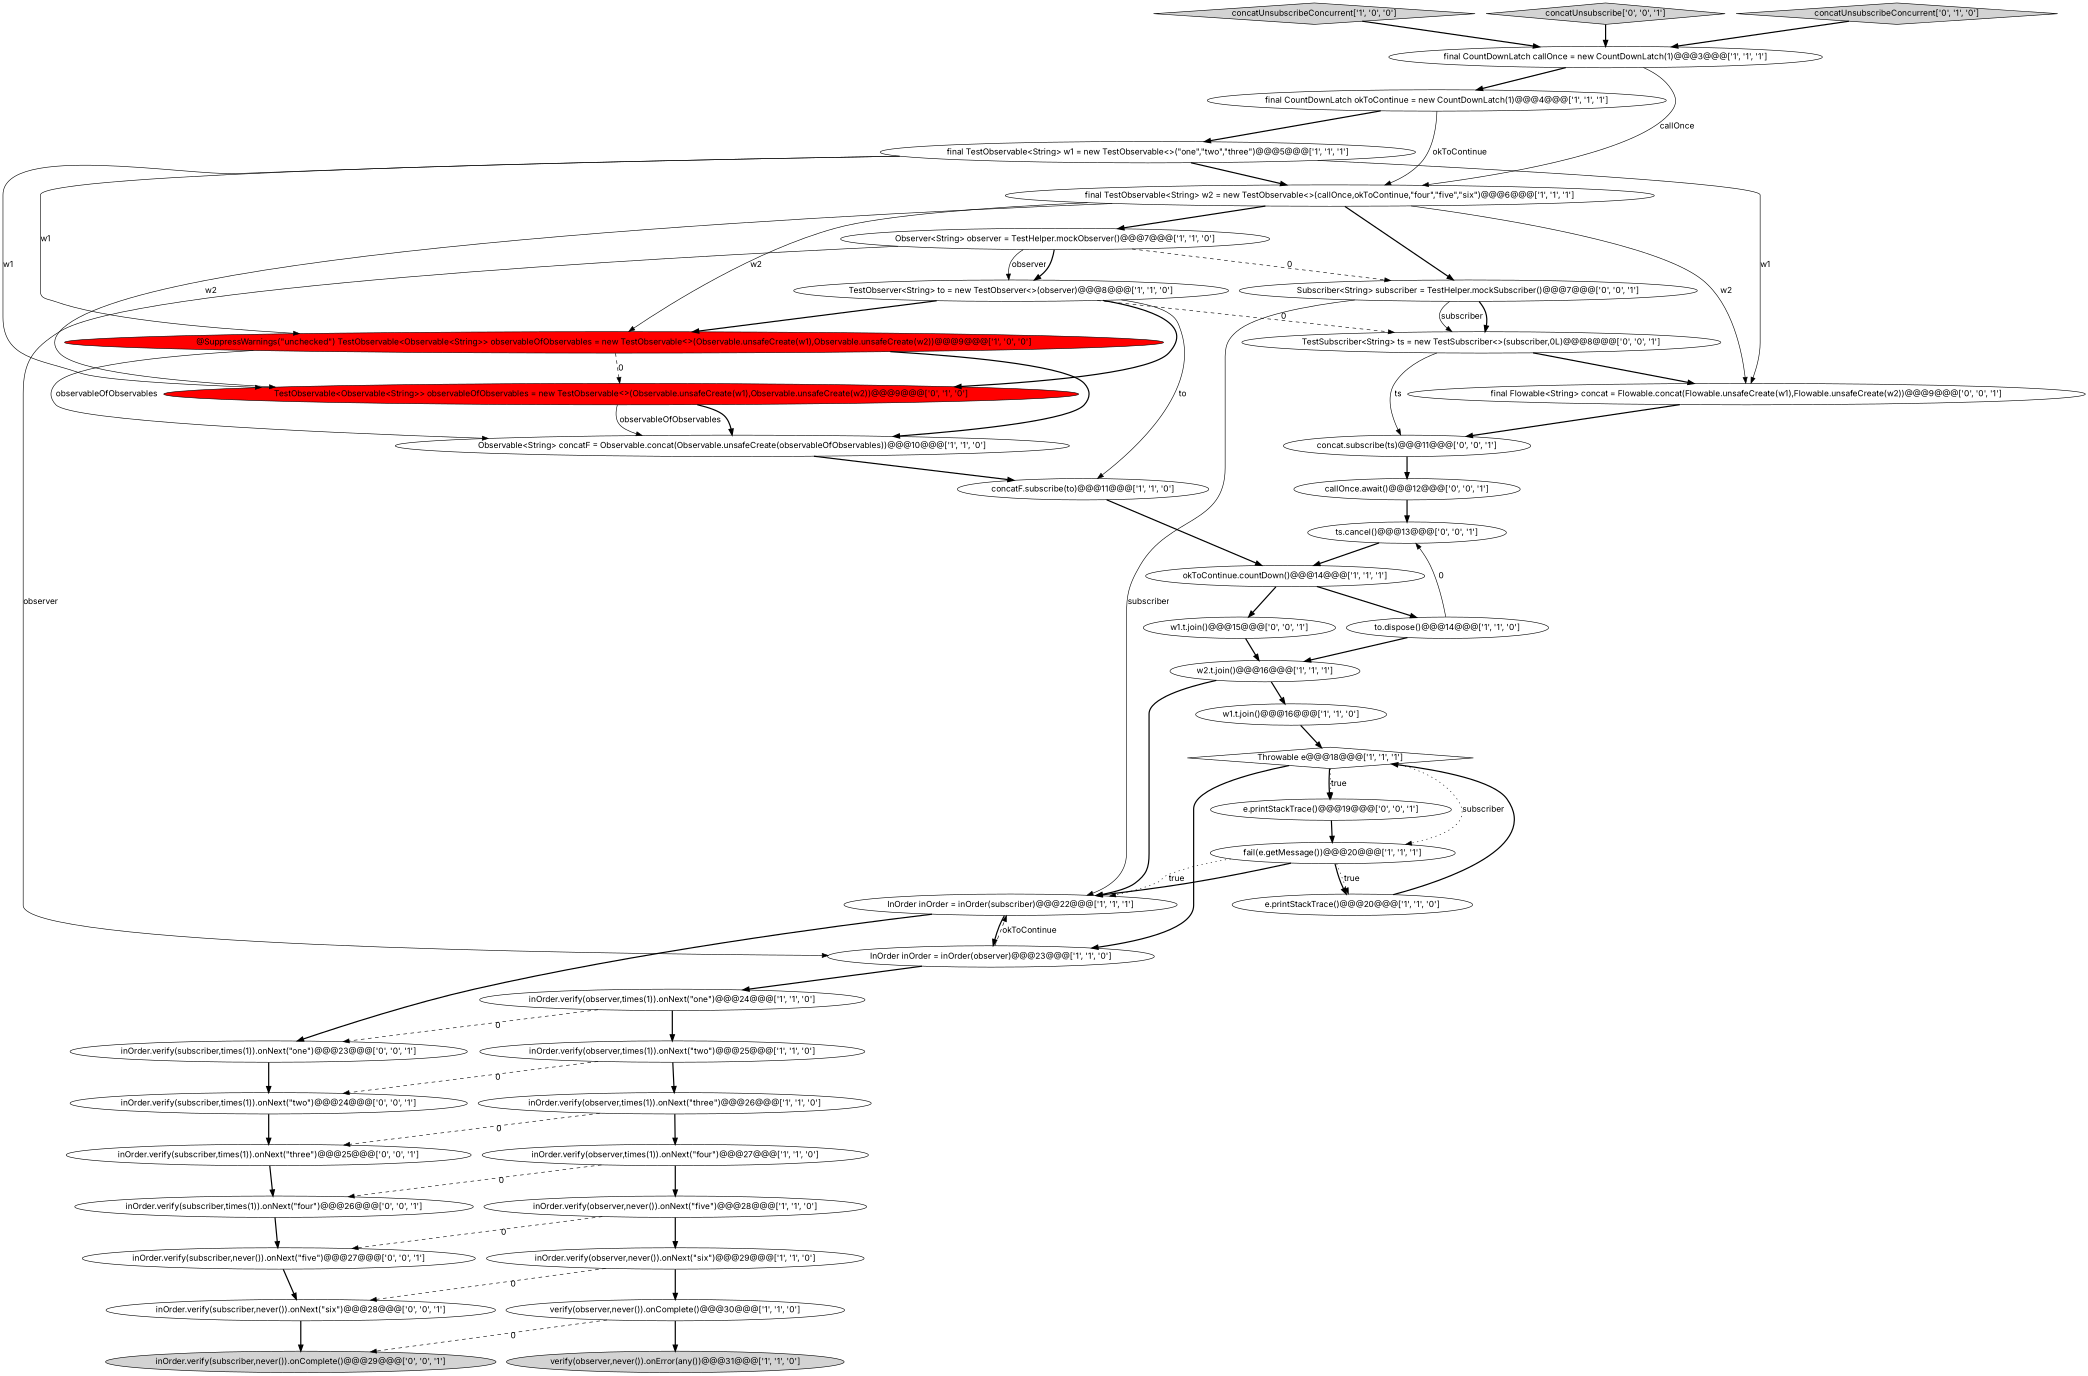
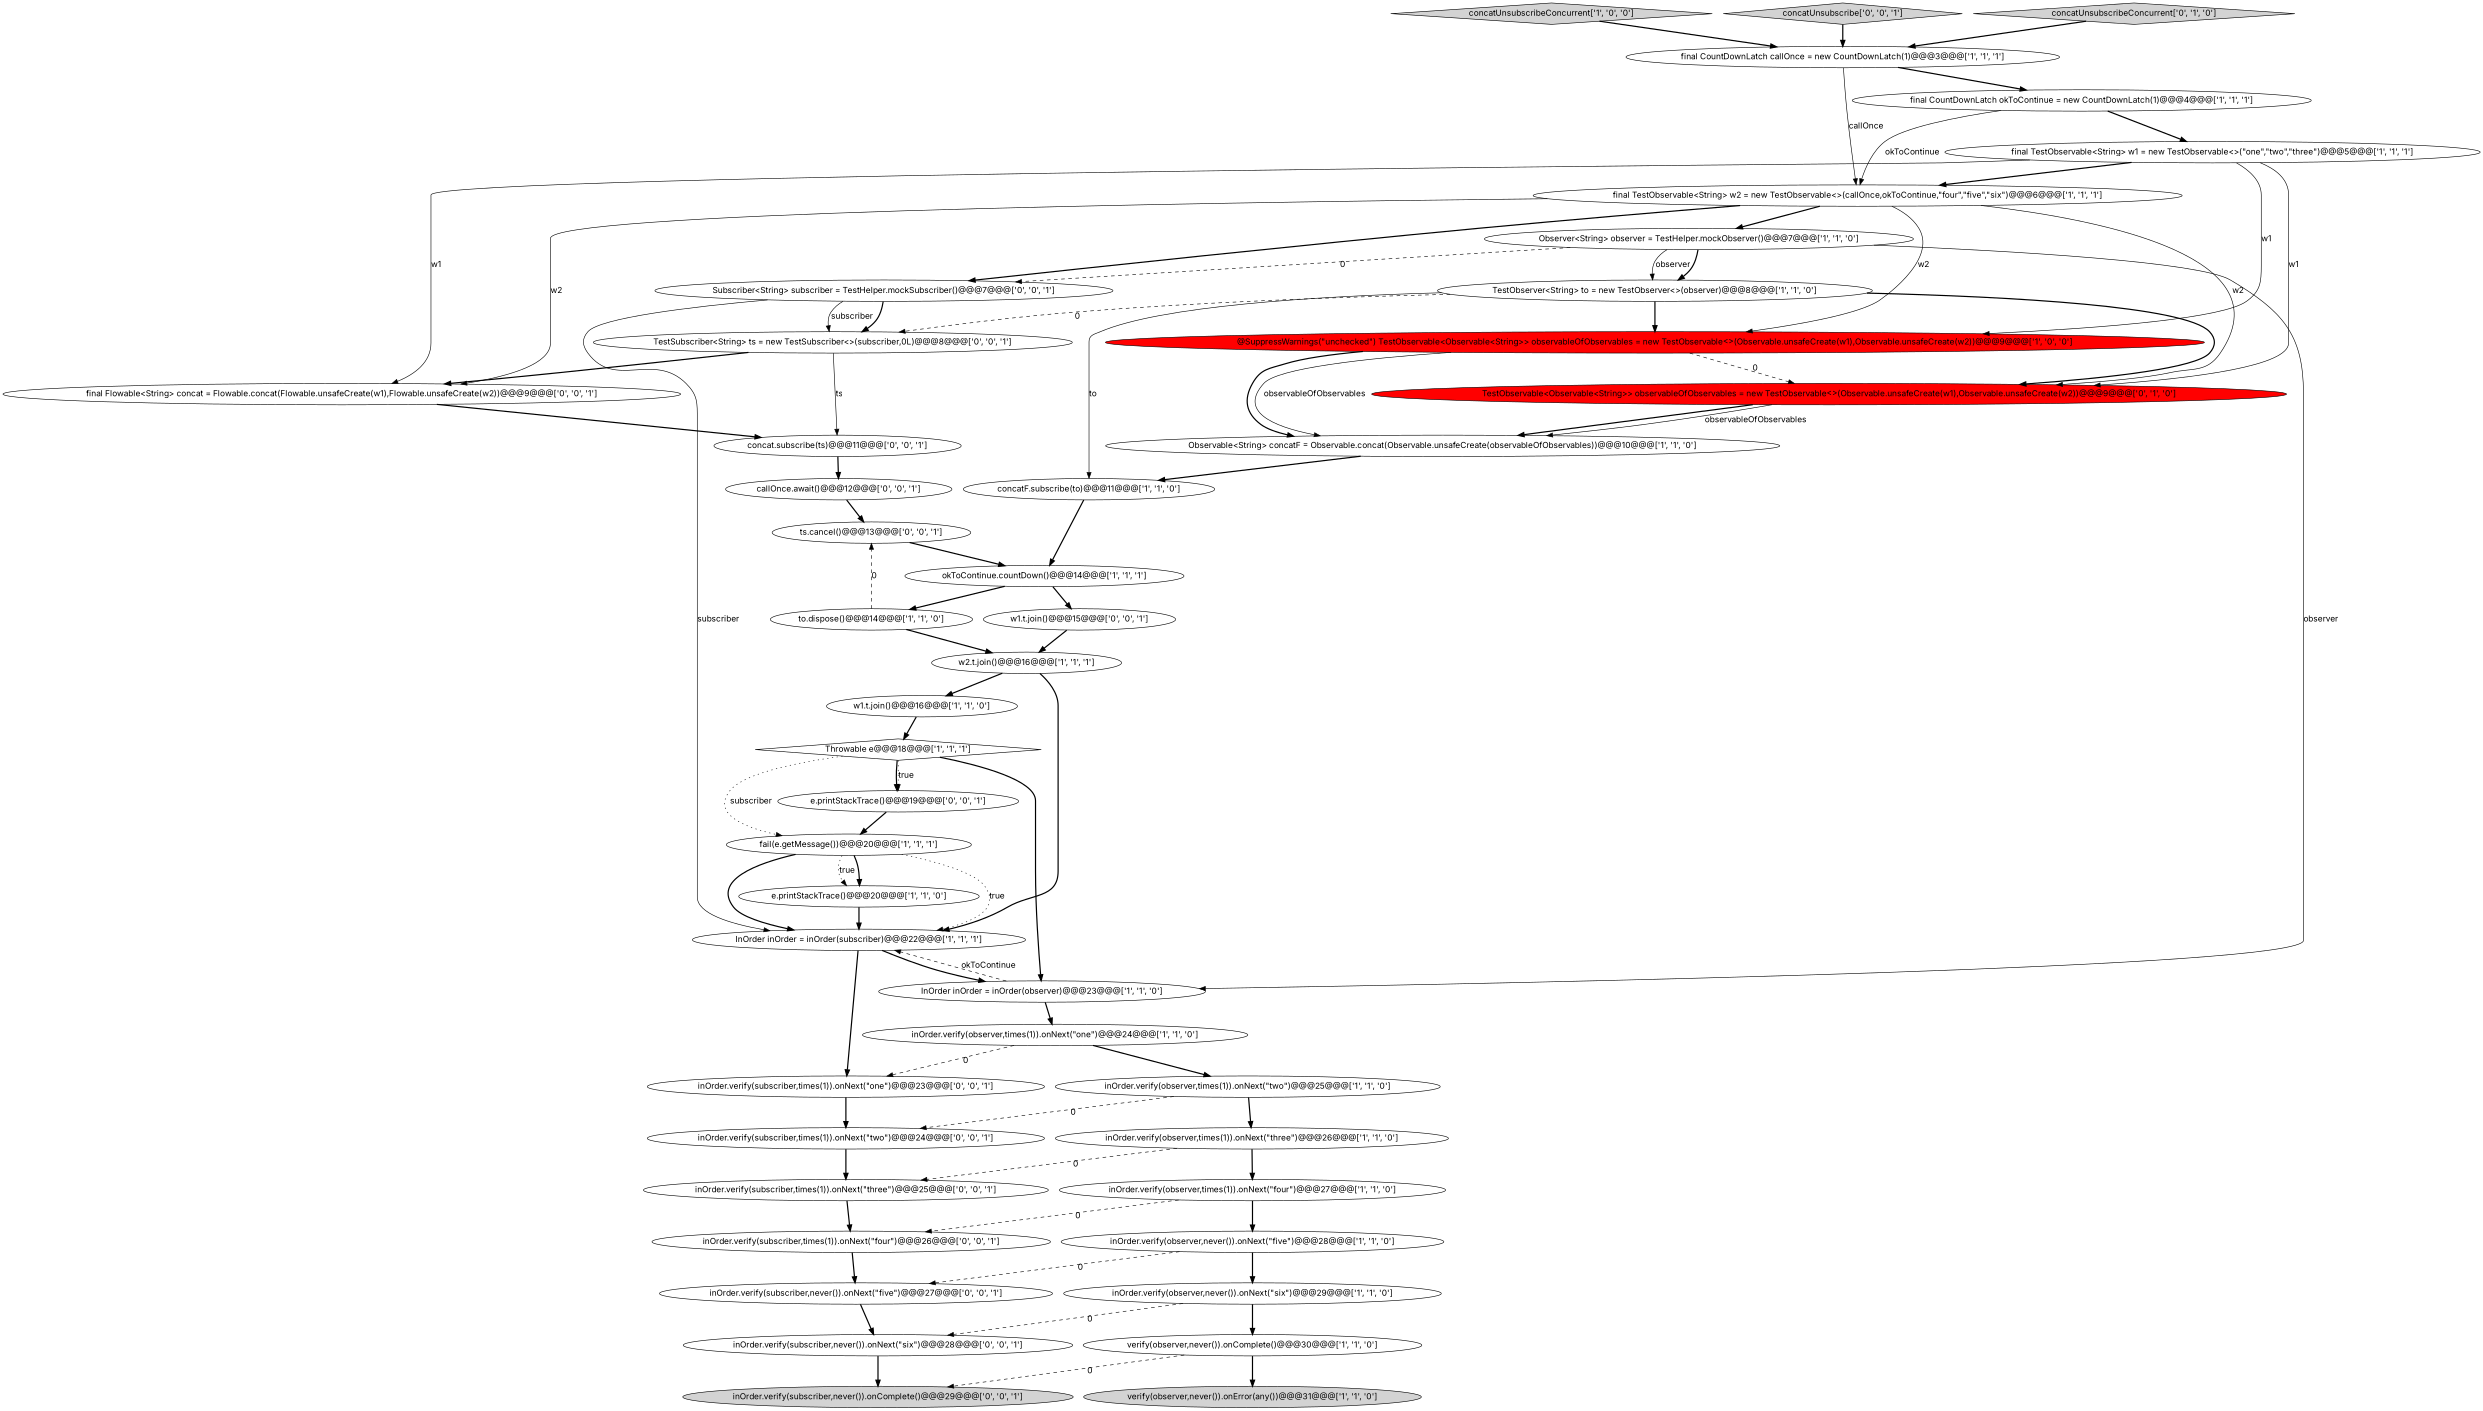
(1436, 581) -> (871, 579)
(1513, 825) -> (859, 915)
